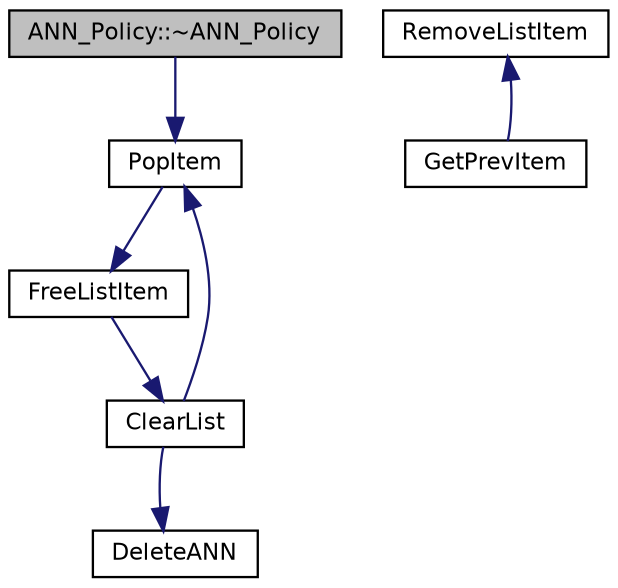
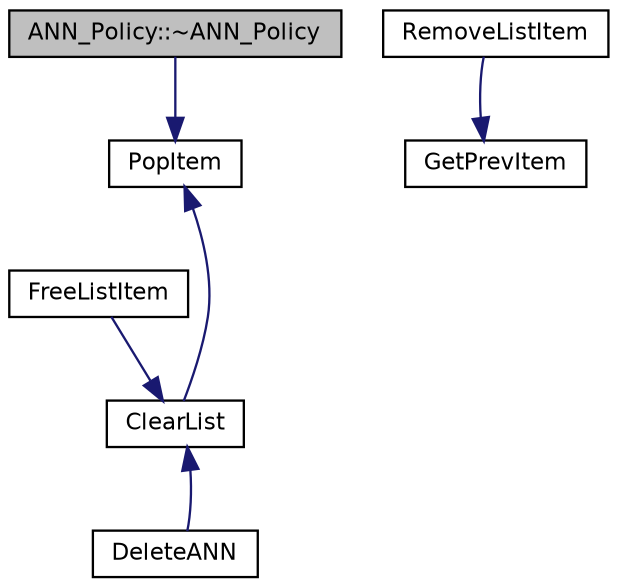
(511, 111) -> (480, 87)
(143, 219) -> none
(160, 477) -> (191, 501)
